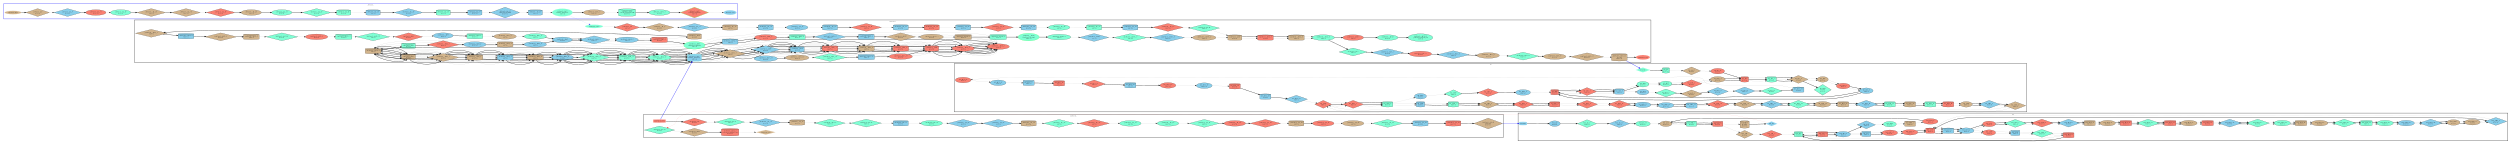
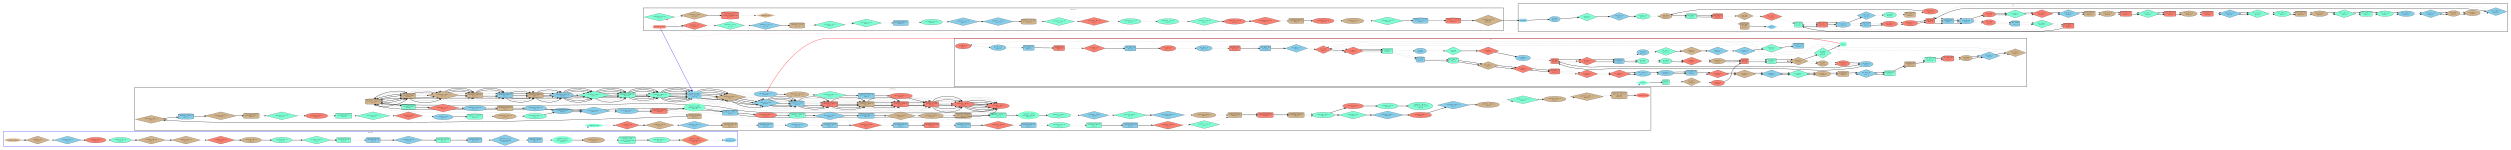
none -> (1843, 44)
(1633, 64) -> (1632, 89)
(1510, 124) -> (1510, 20)
